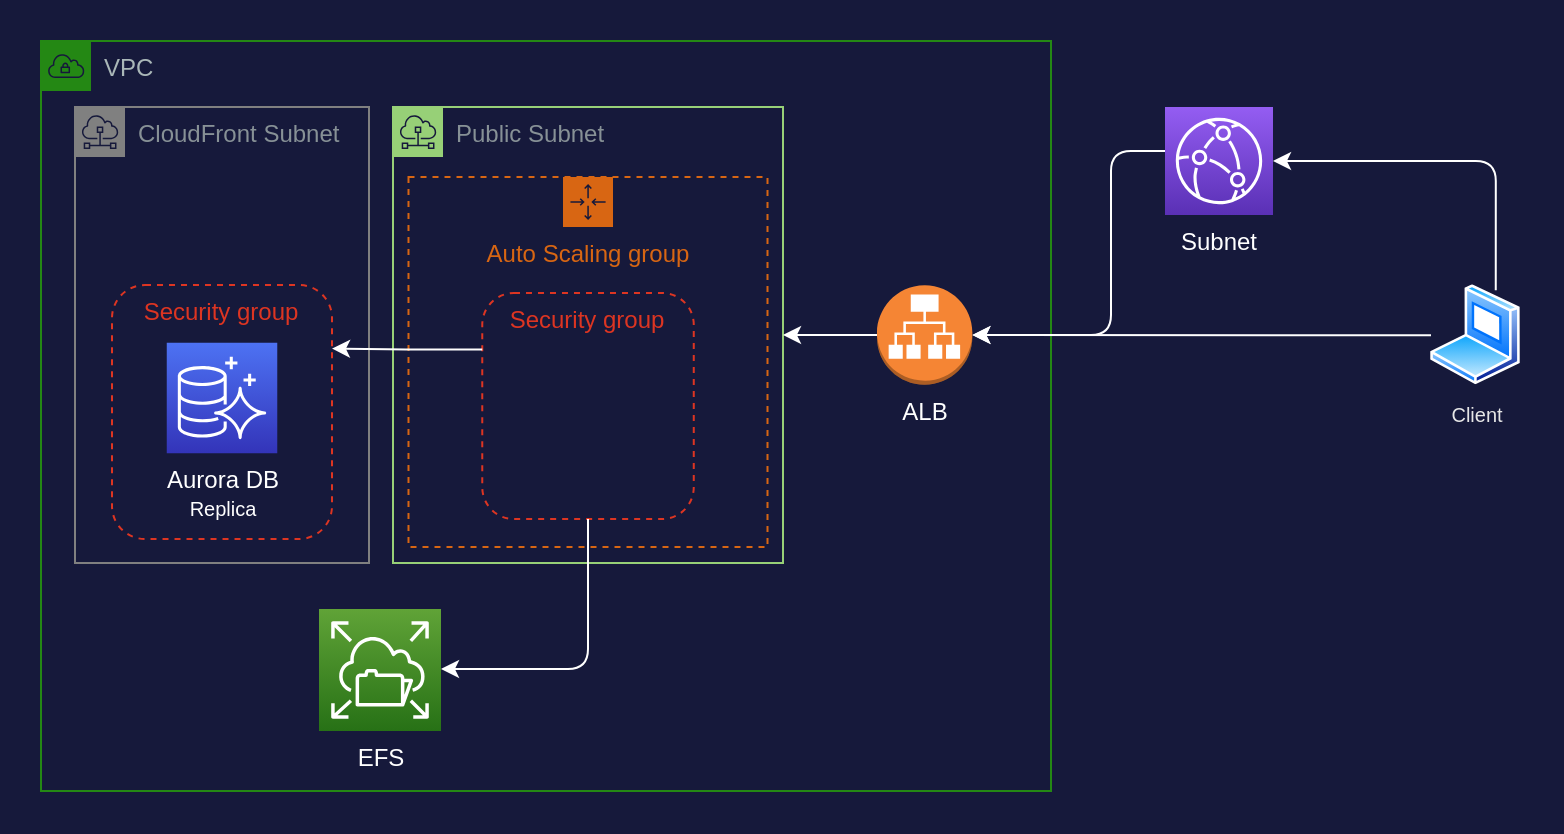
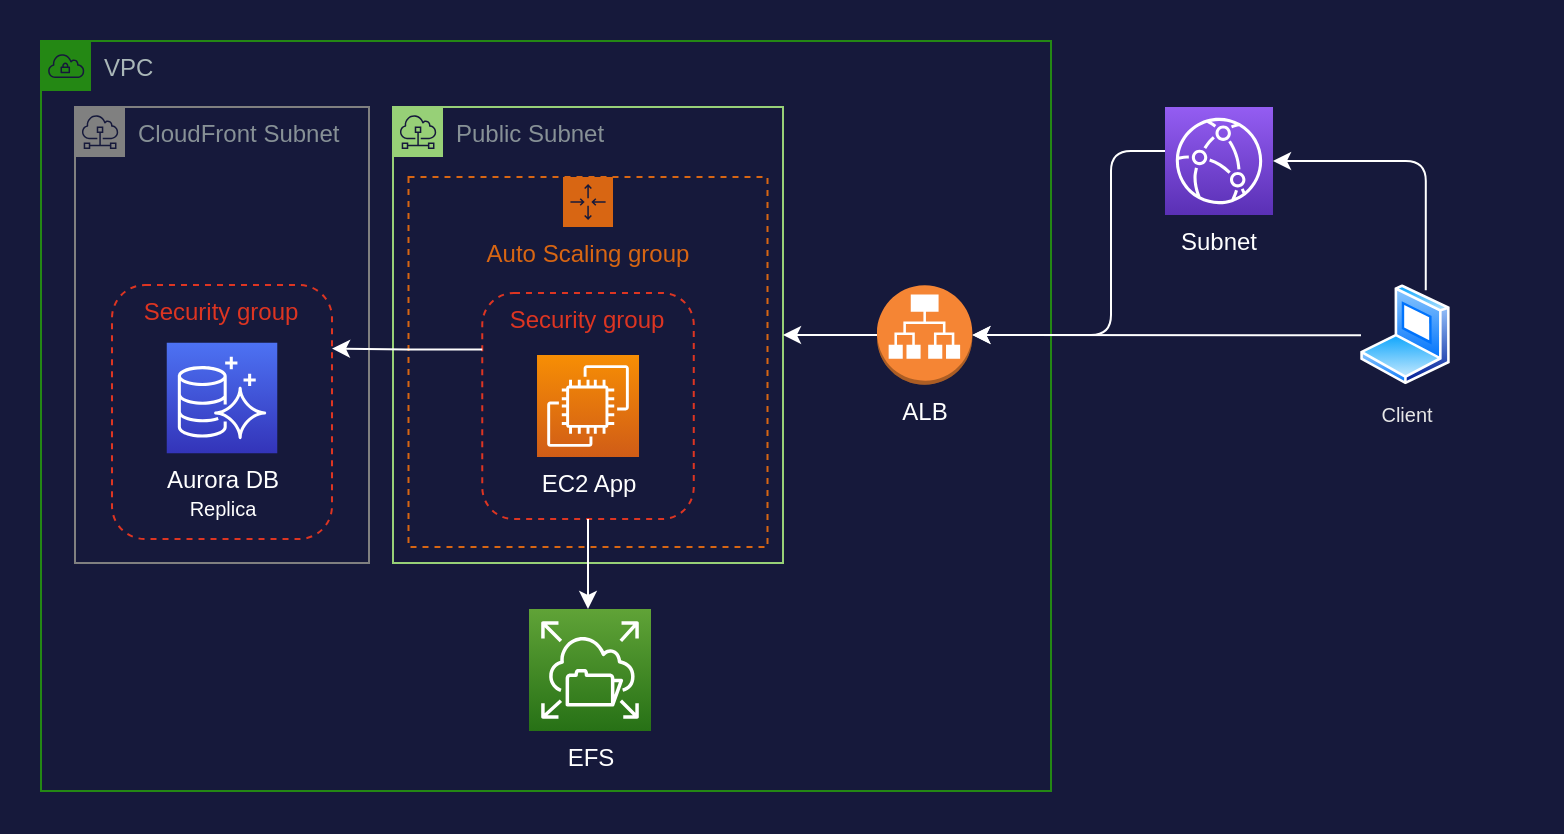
(1476, 335) -> (1406, 335)
none -> (588, 406)
(380, 670) -> (590, 670)
